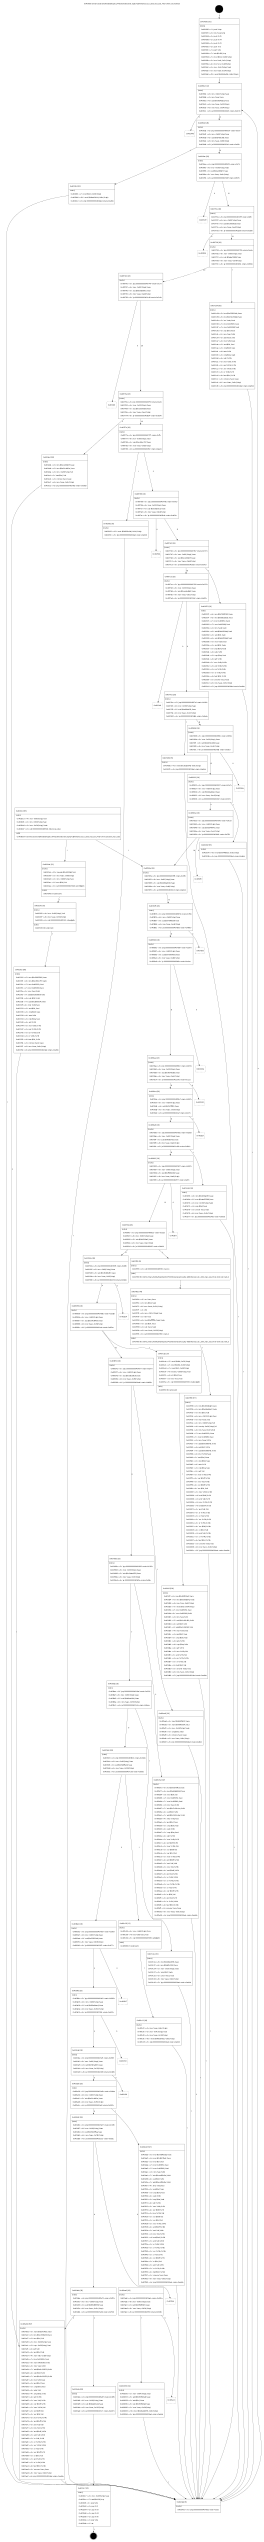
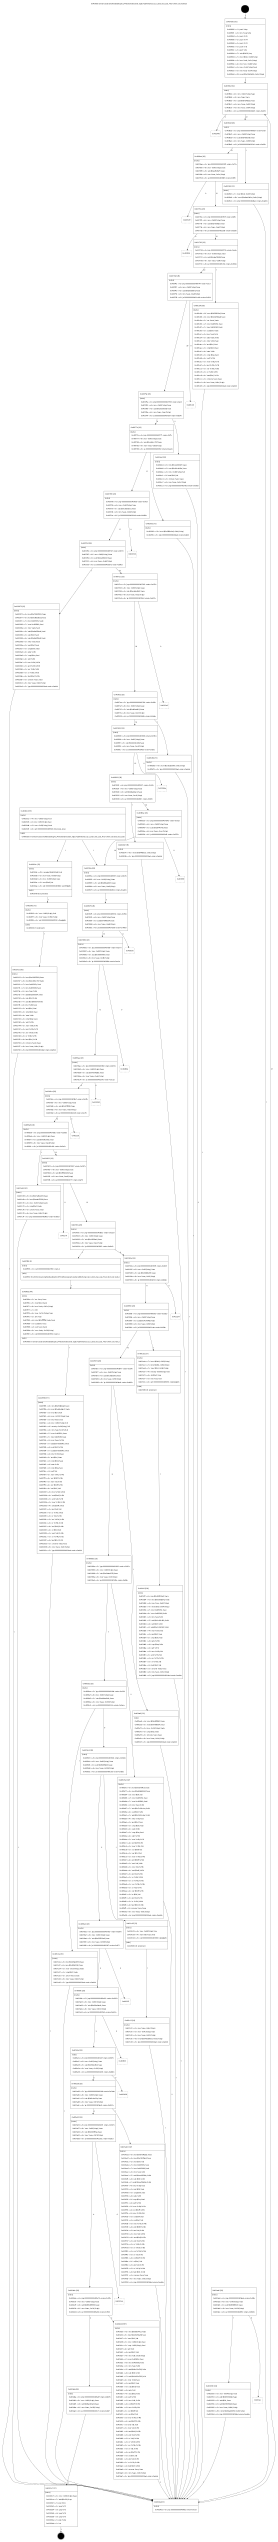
(12, 1410) -> (197, 1495)
